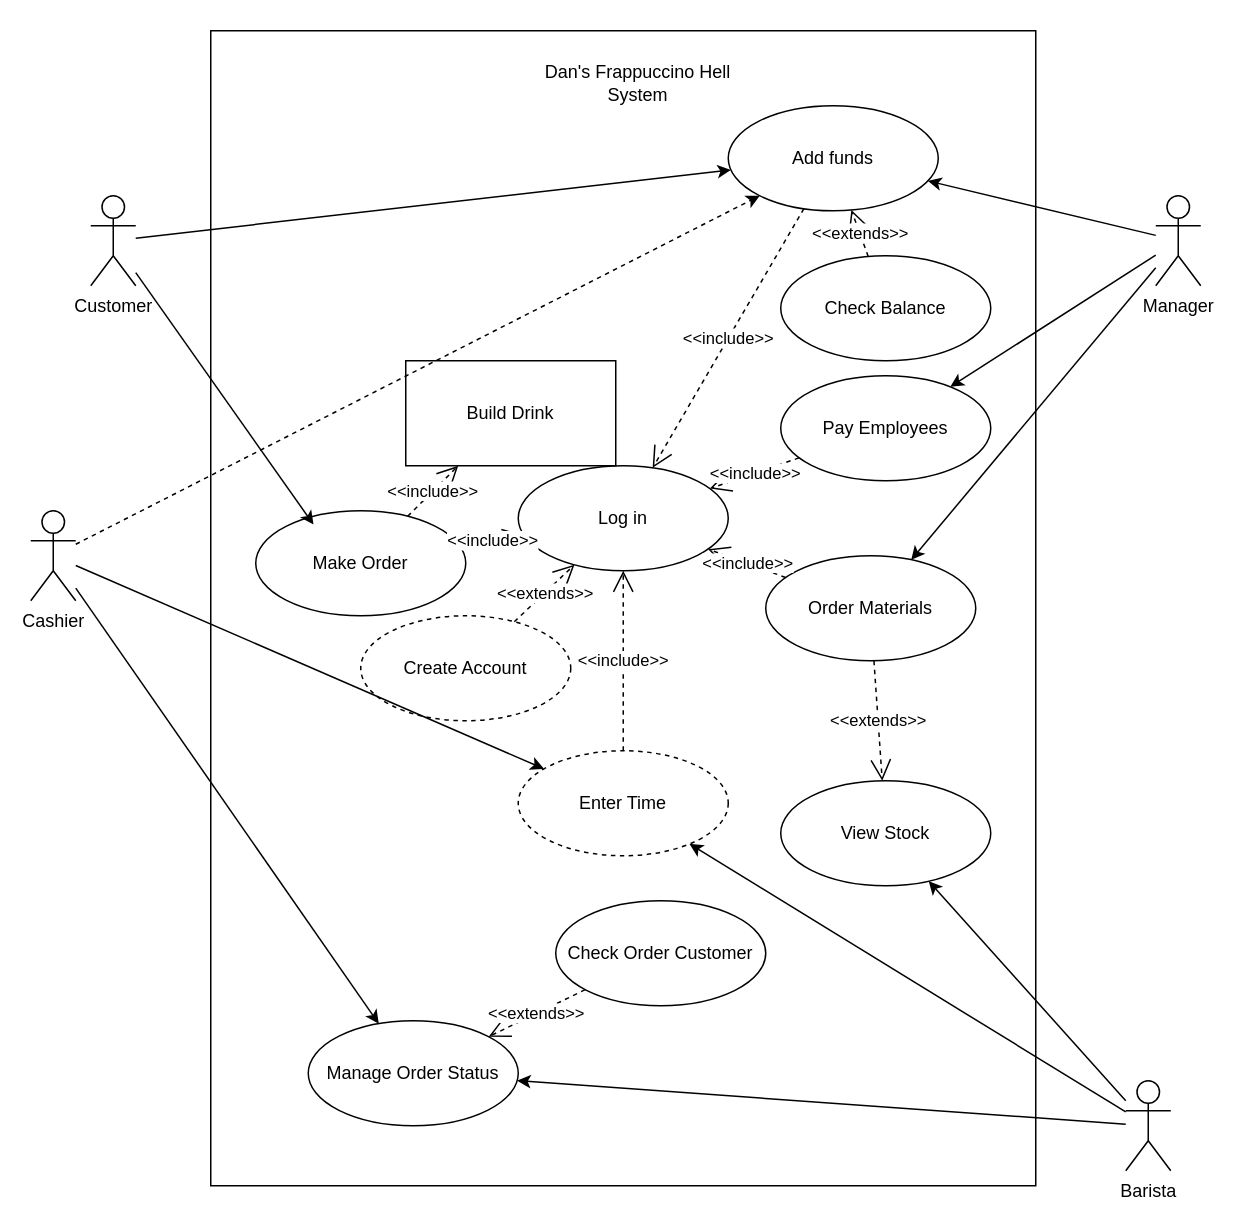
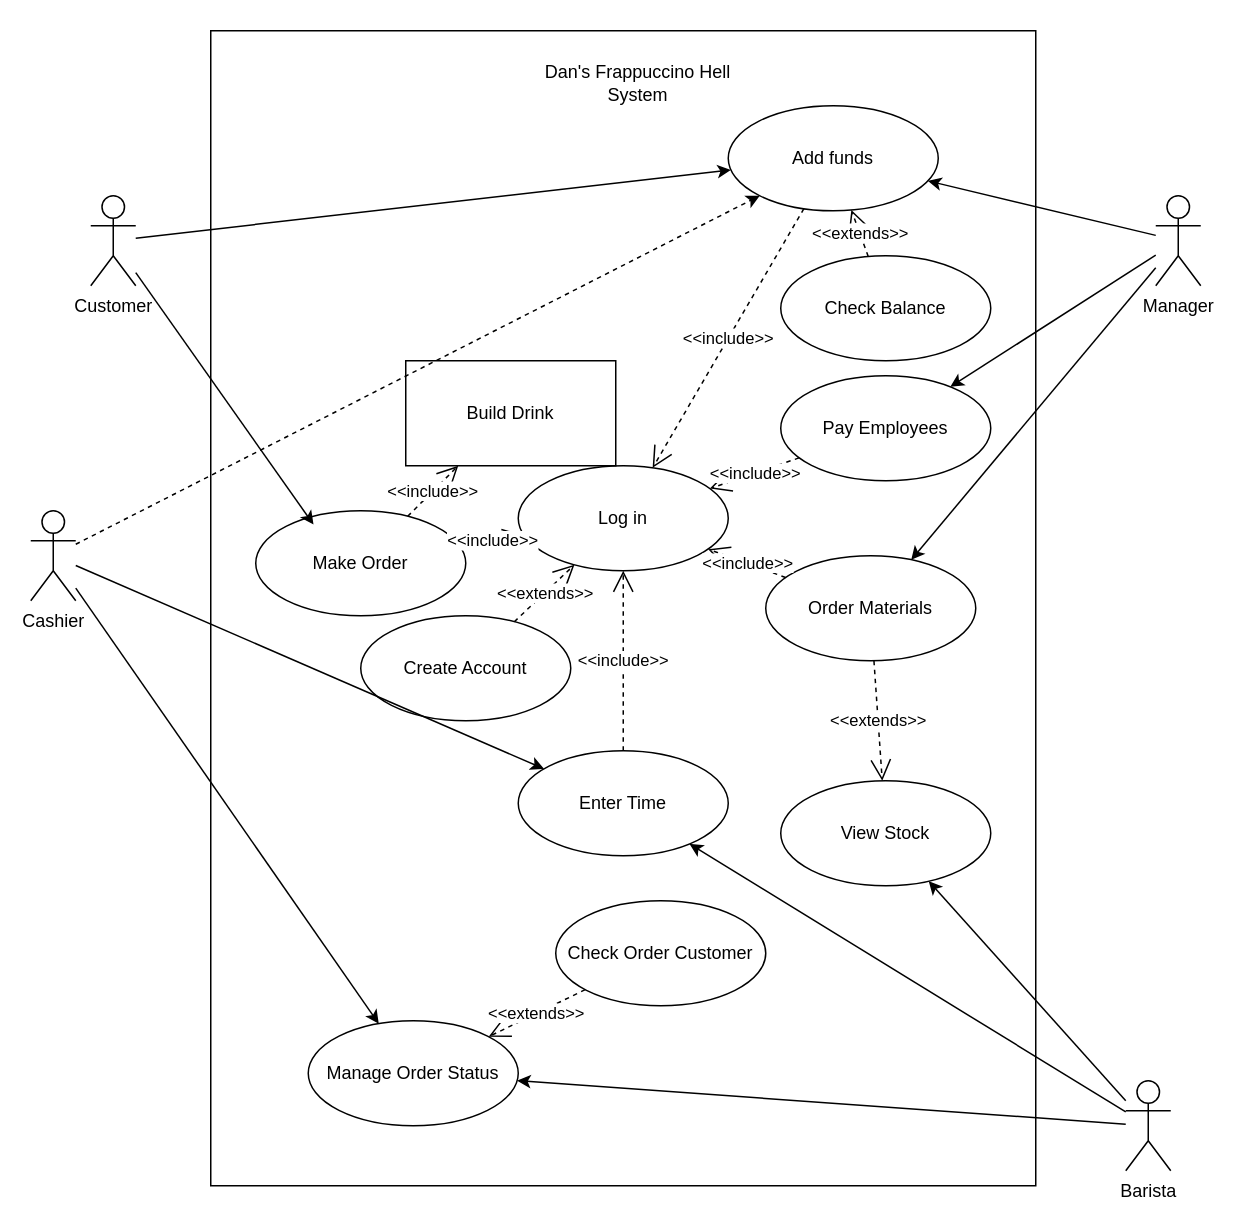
(466, 668) -> (466, 668)
(623, 803) -> (623, 803)
